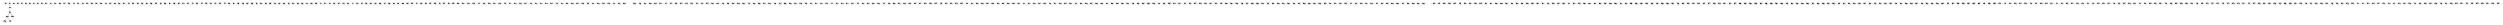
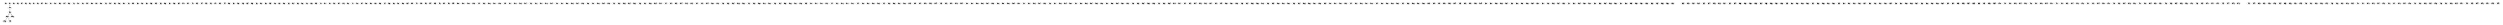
none -> (629, 3)
none -> (1429, 3)
(1678, 3) -> none
(2244, 3) -> none
